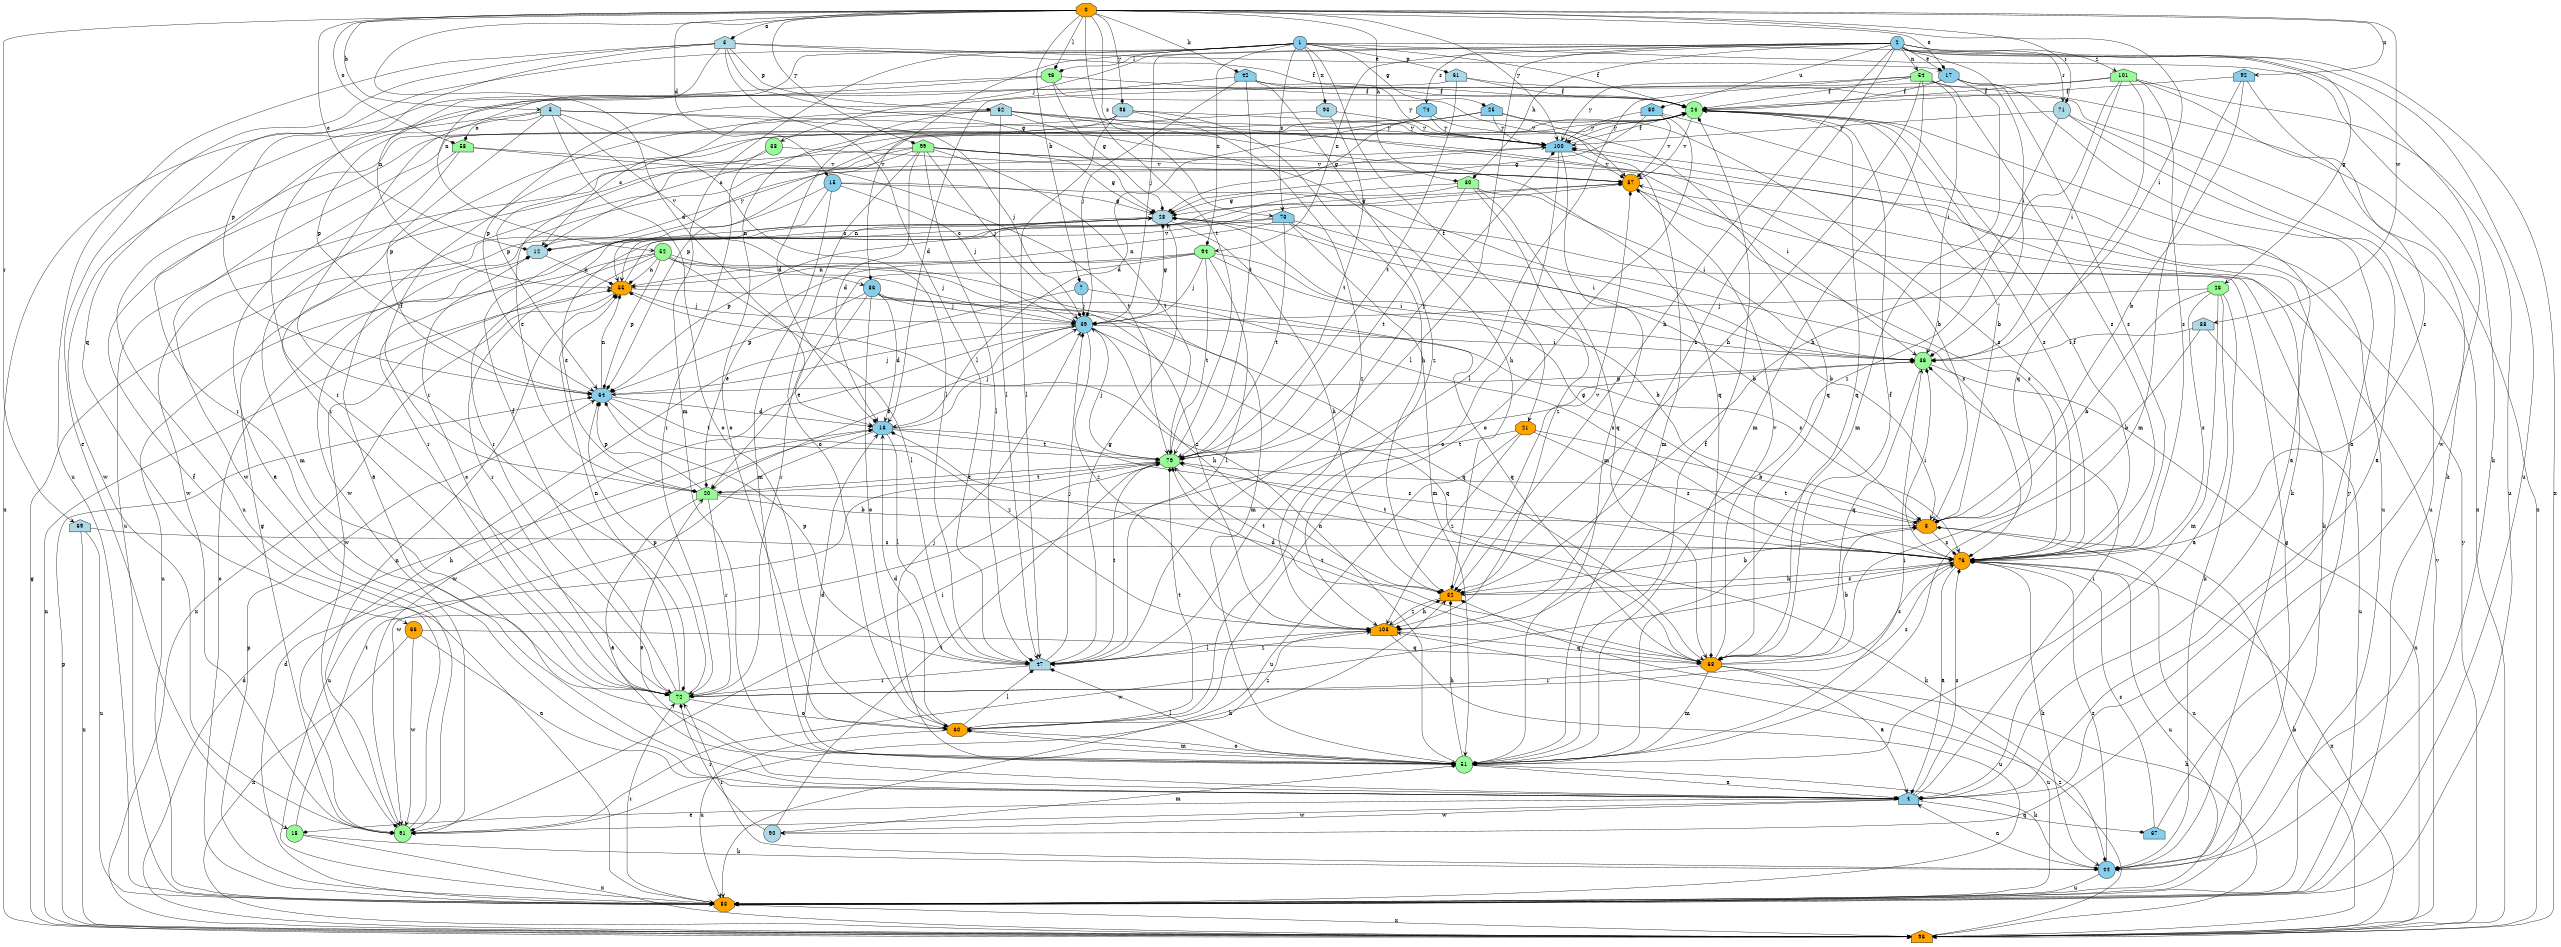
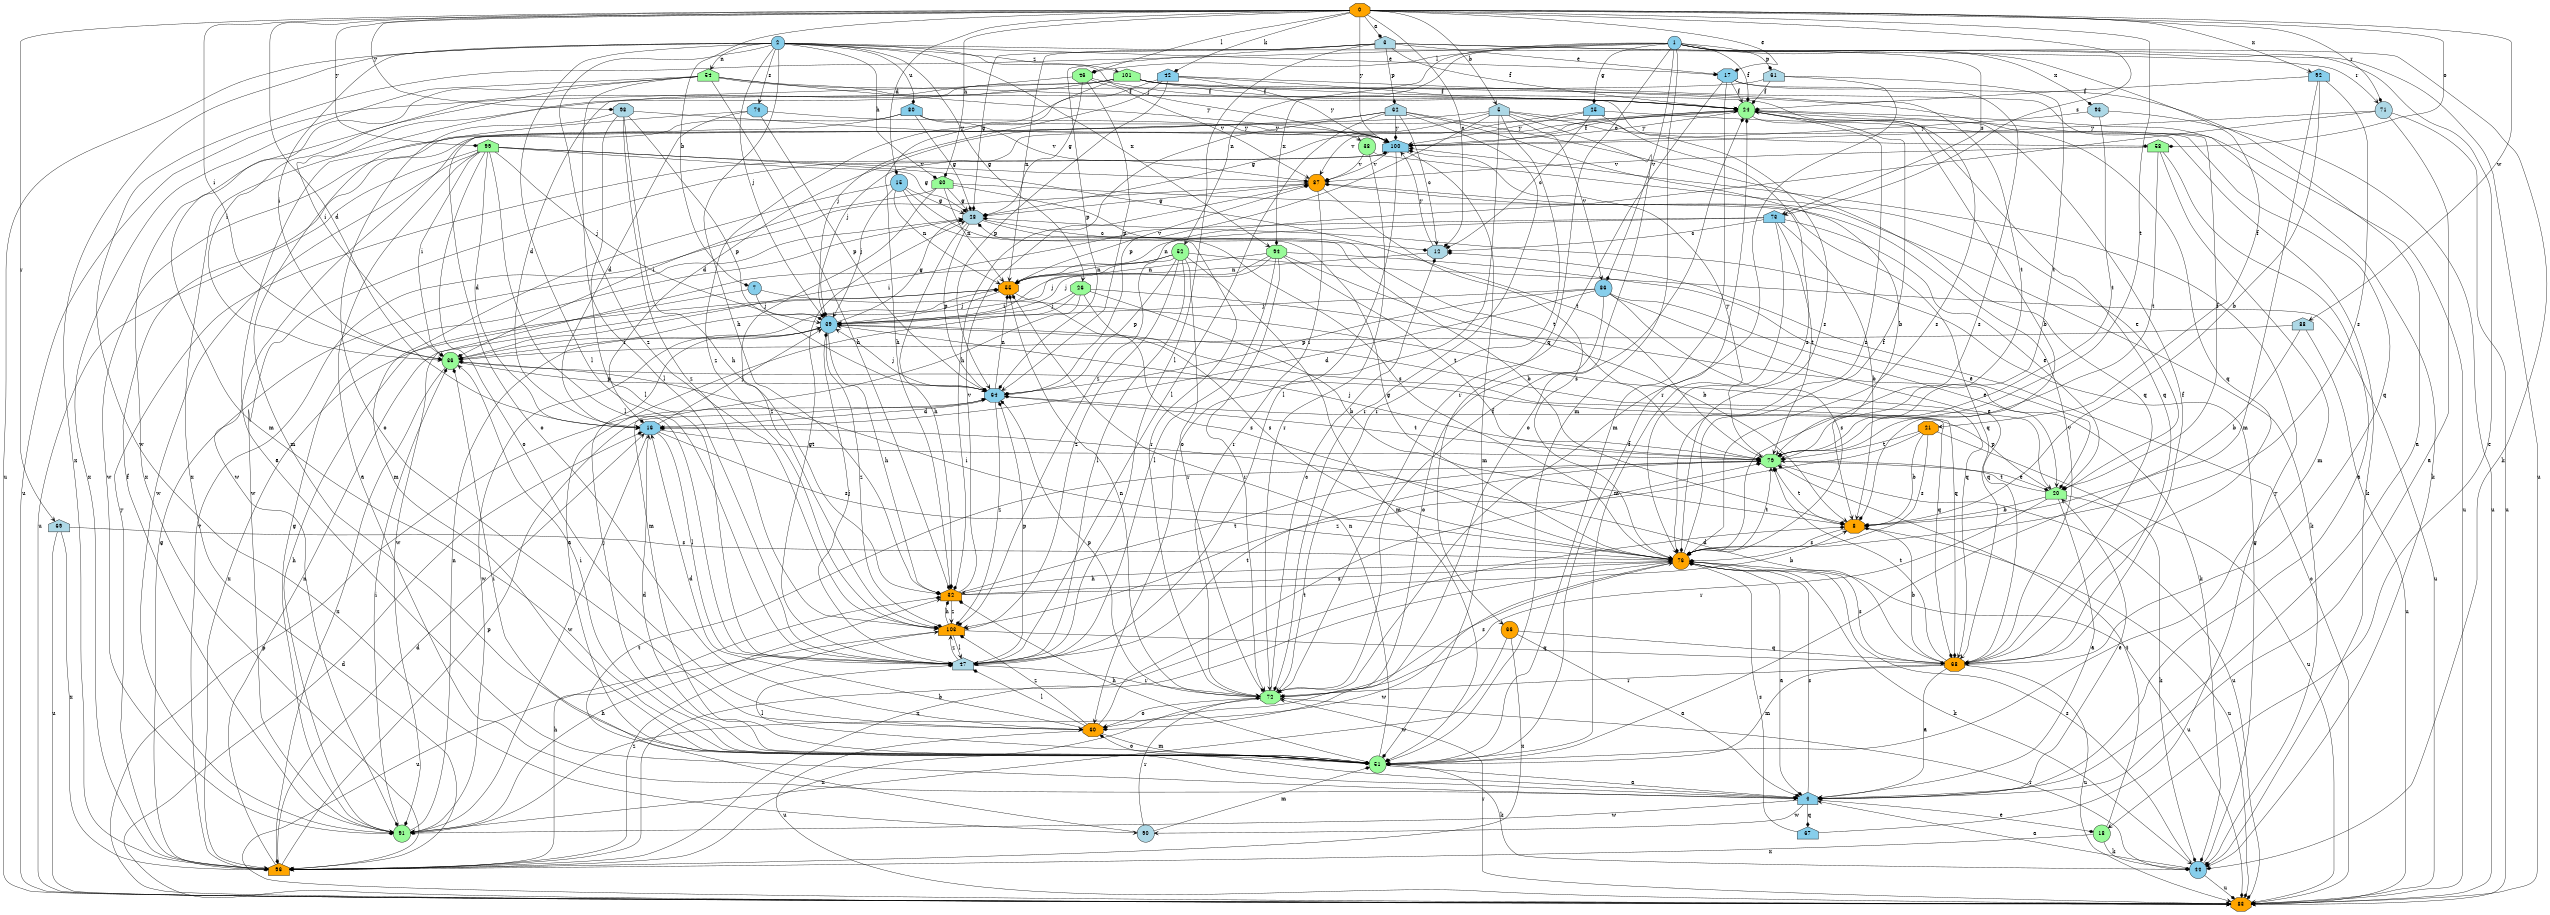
(1321, 921) -> (774, 798)
